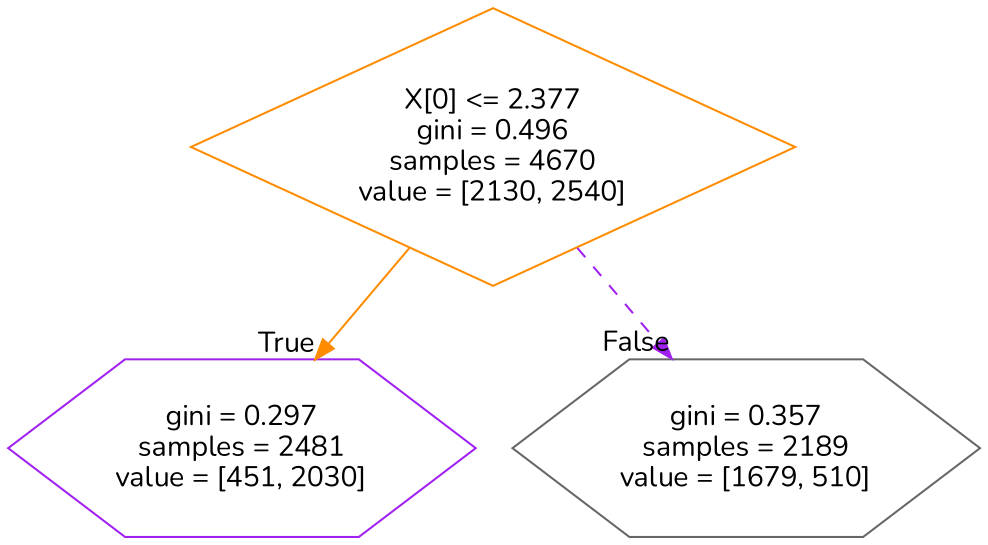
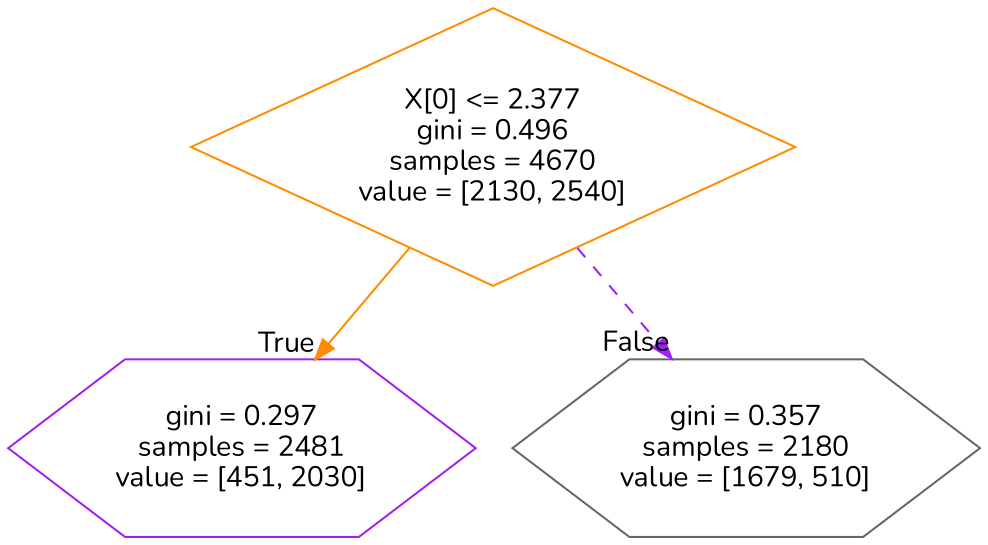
(746, 448) -> (746, 448)
